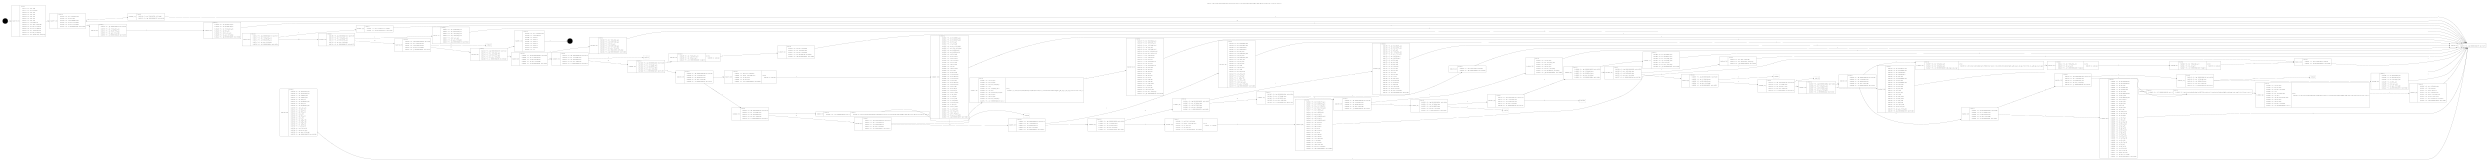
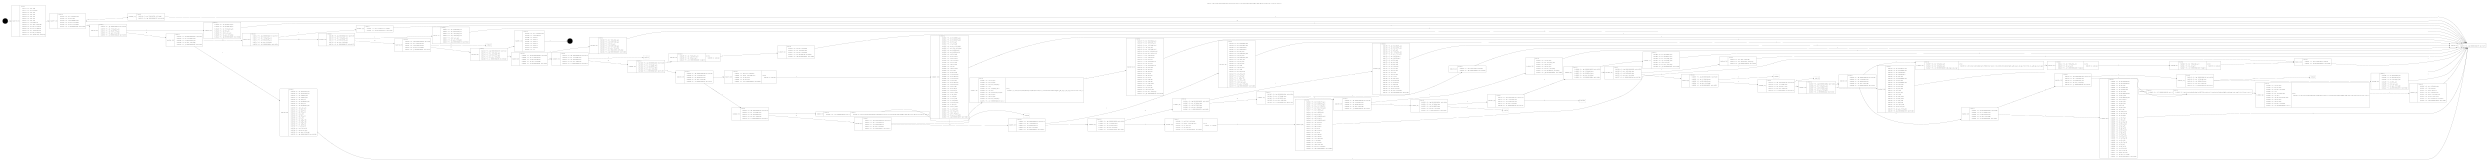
none -> (184, 40)
